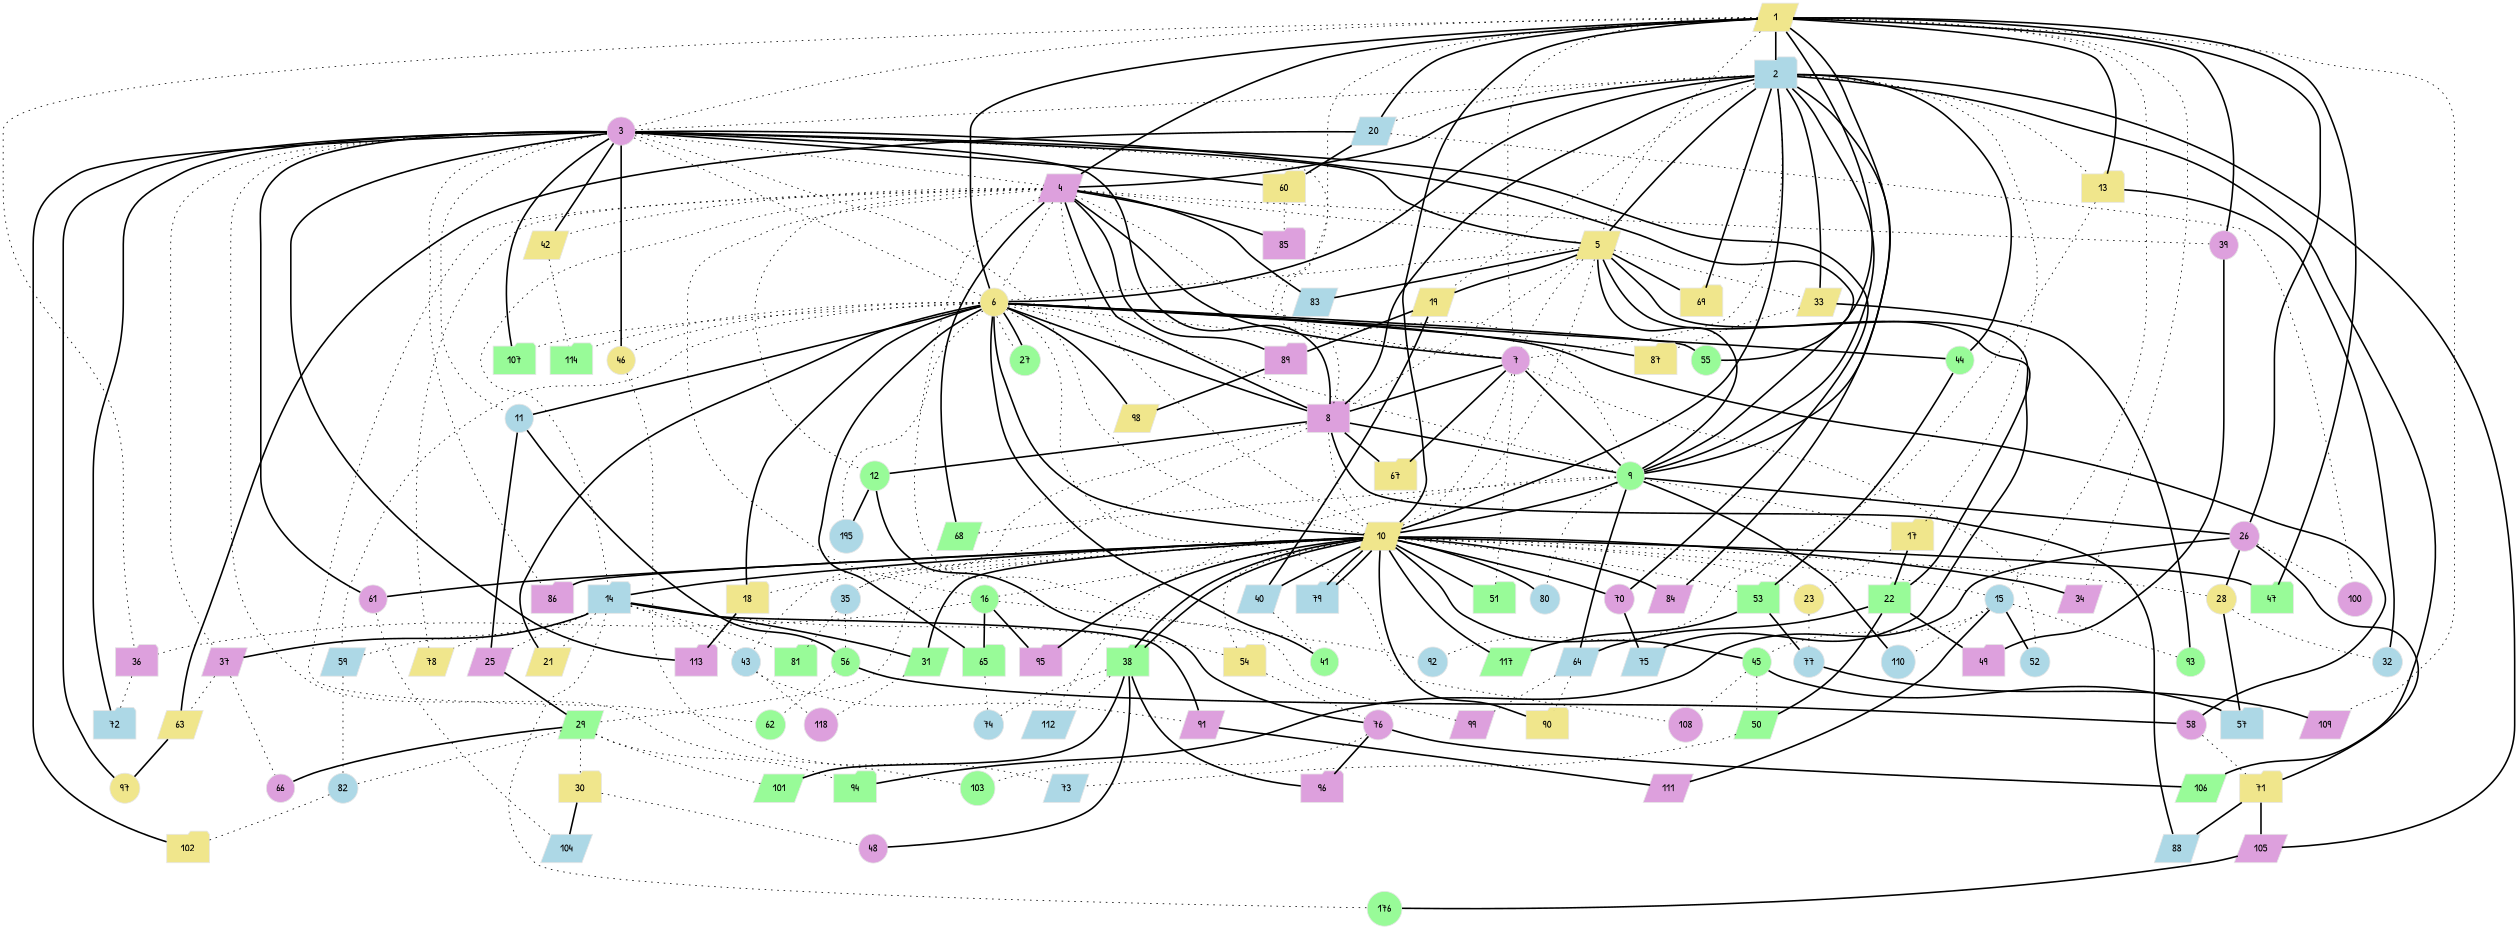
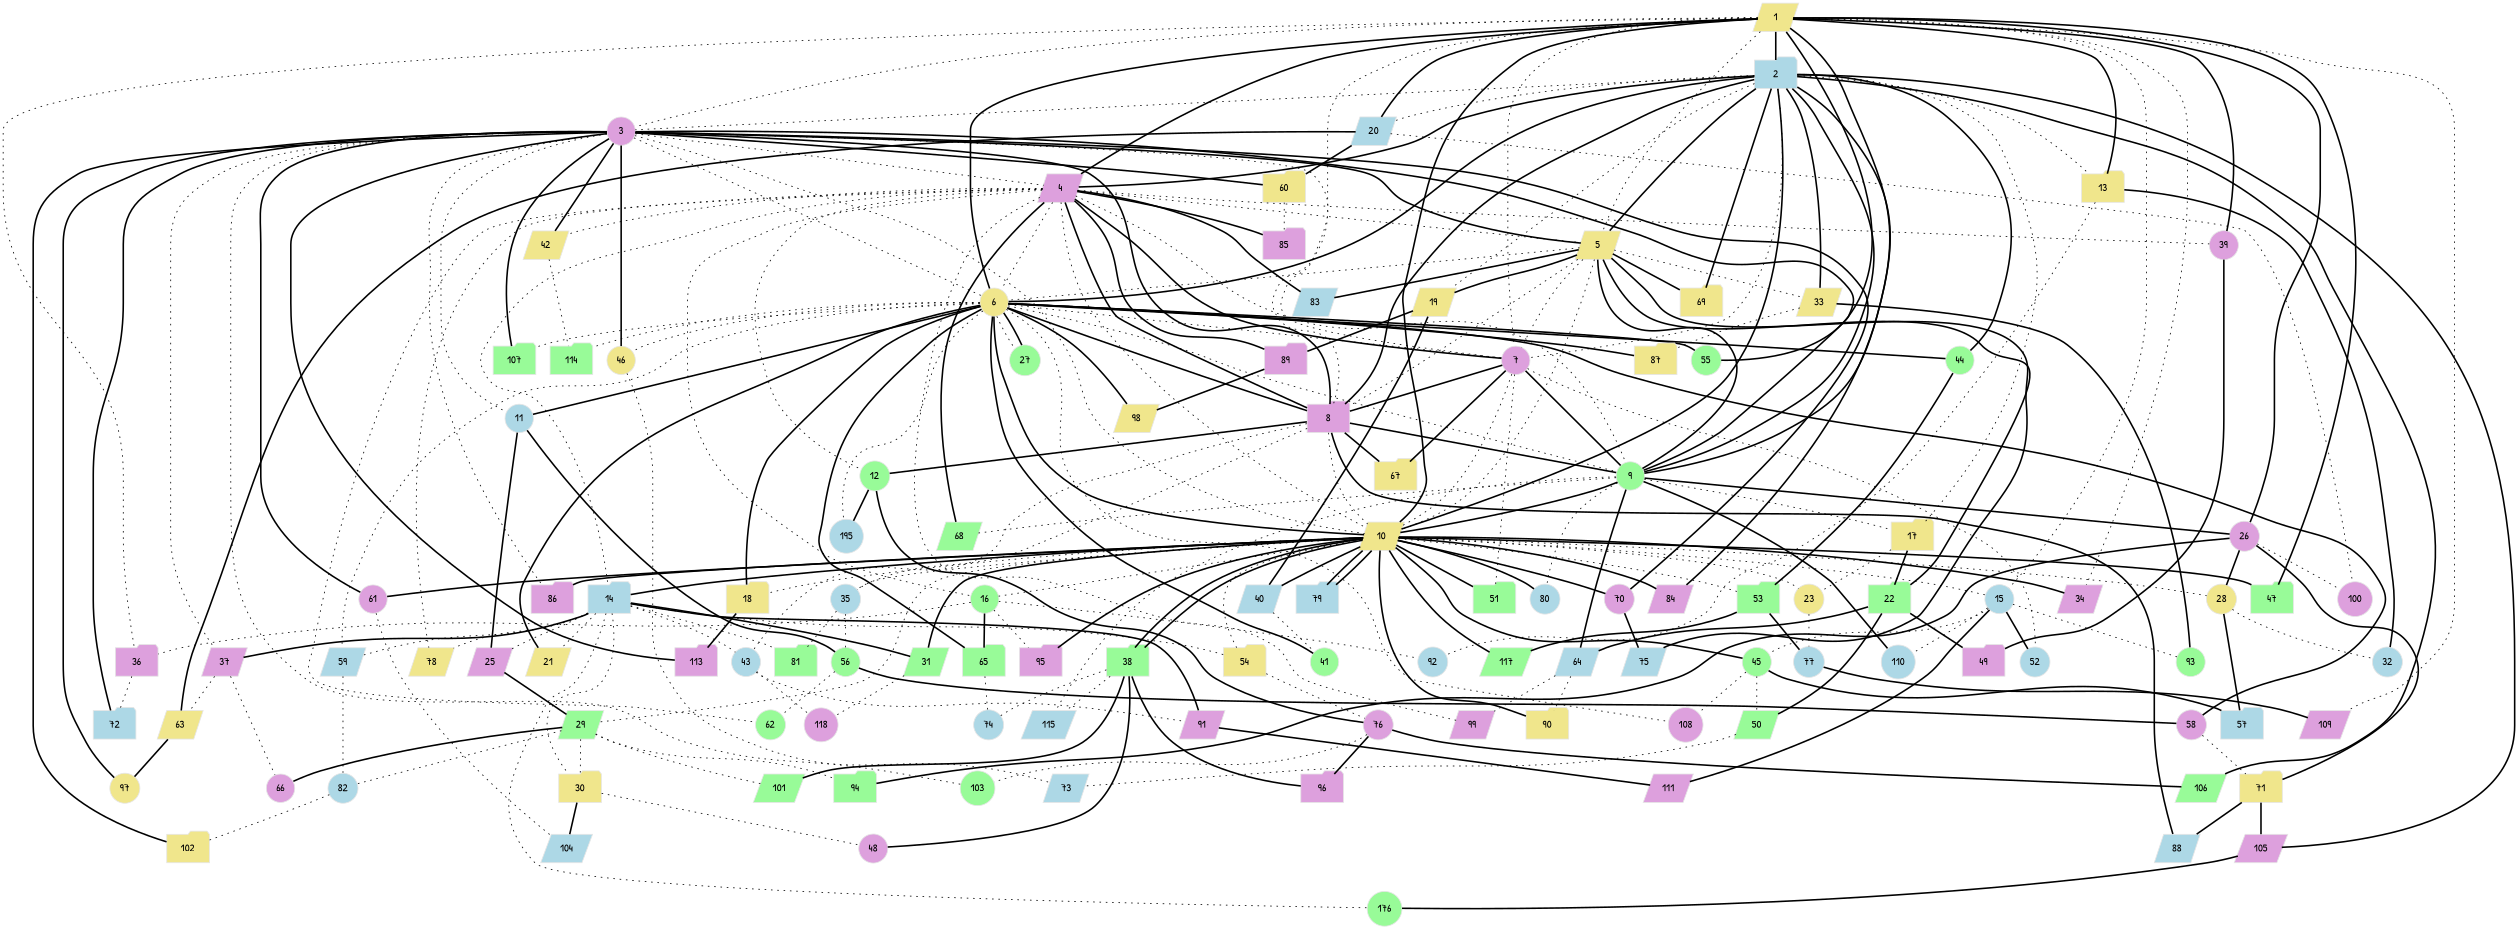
(1015, 634) -> (1015, 634)
none -> (575, 693)
(1049, 725) -> (1049, 725)
